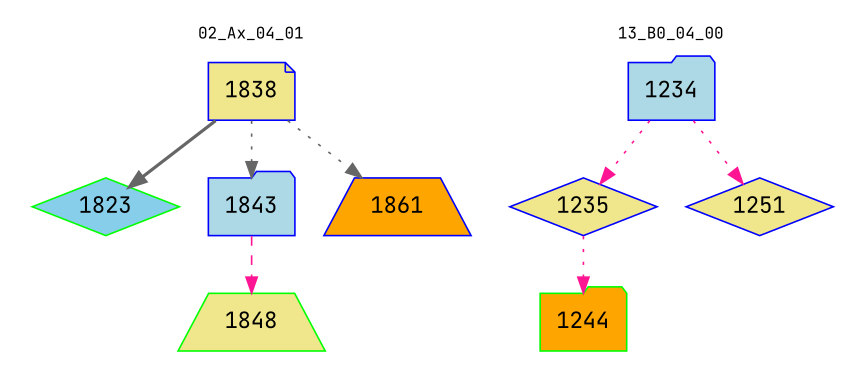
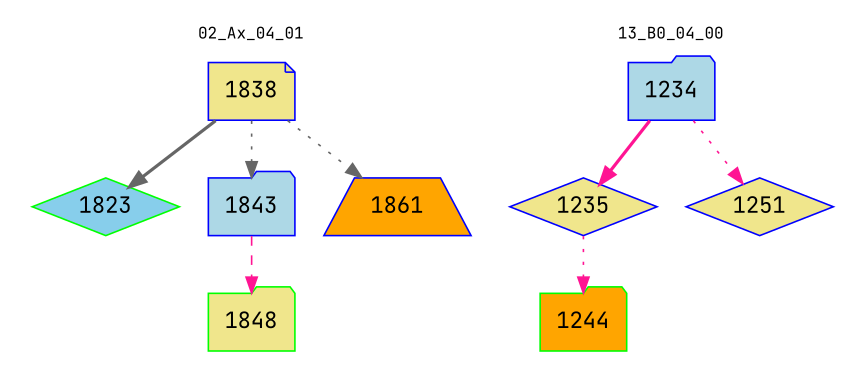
(630, 146) -> (630, 146)
(252, 322) -> (252, 322)
